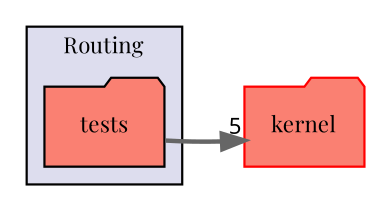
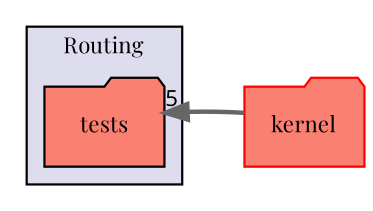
(196, 142) -> (216, 112)
